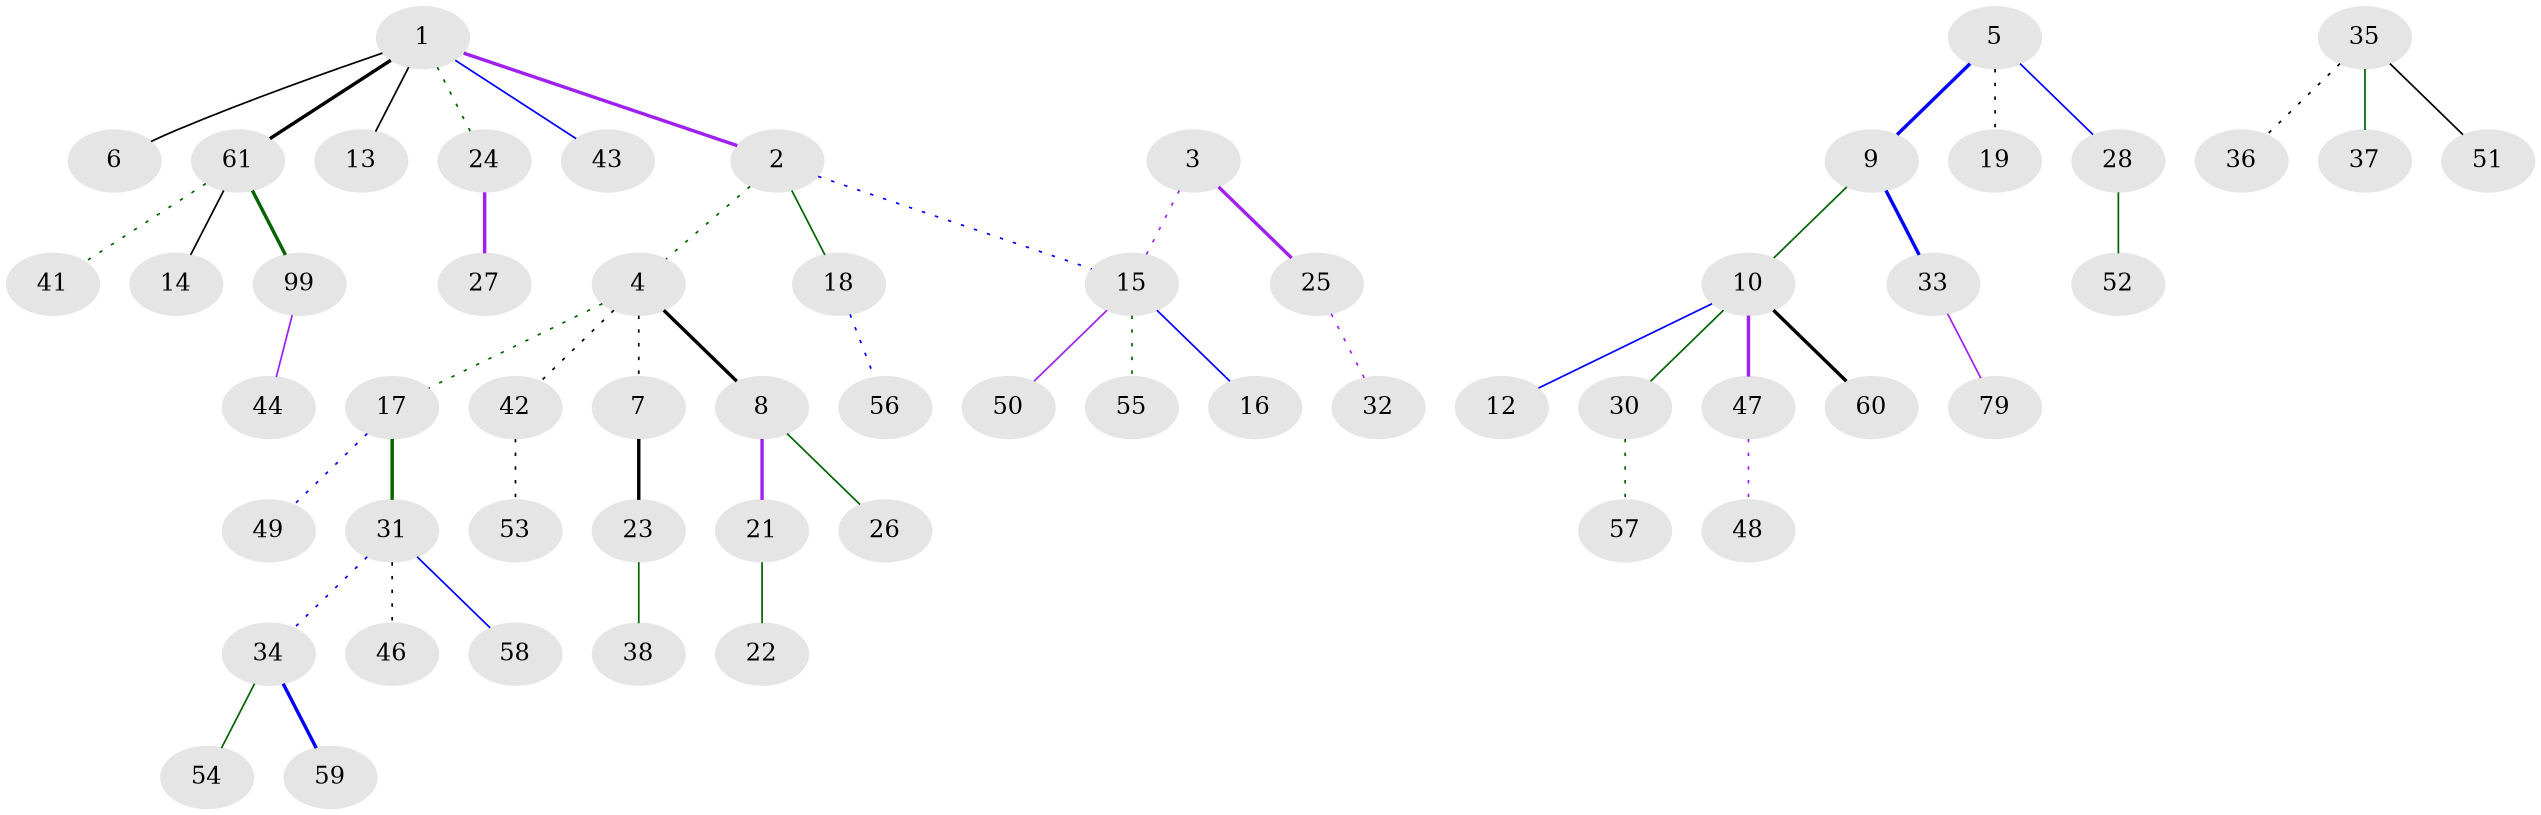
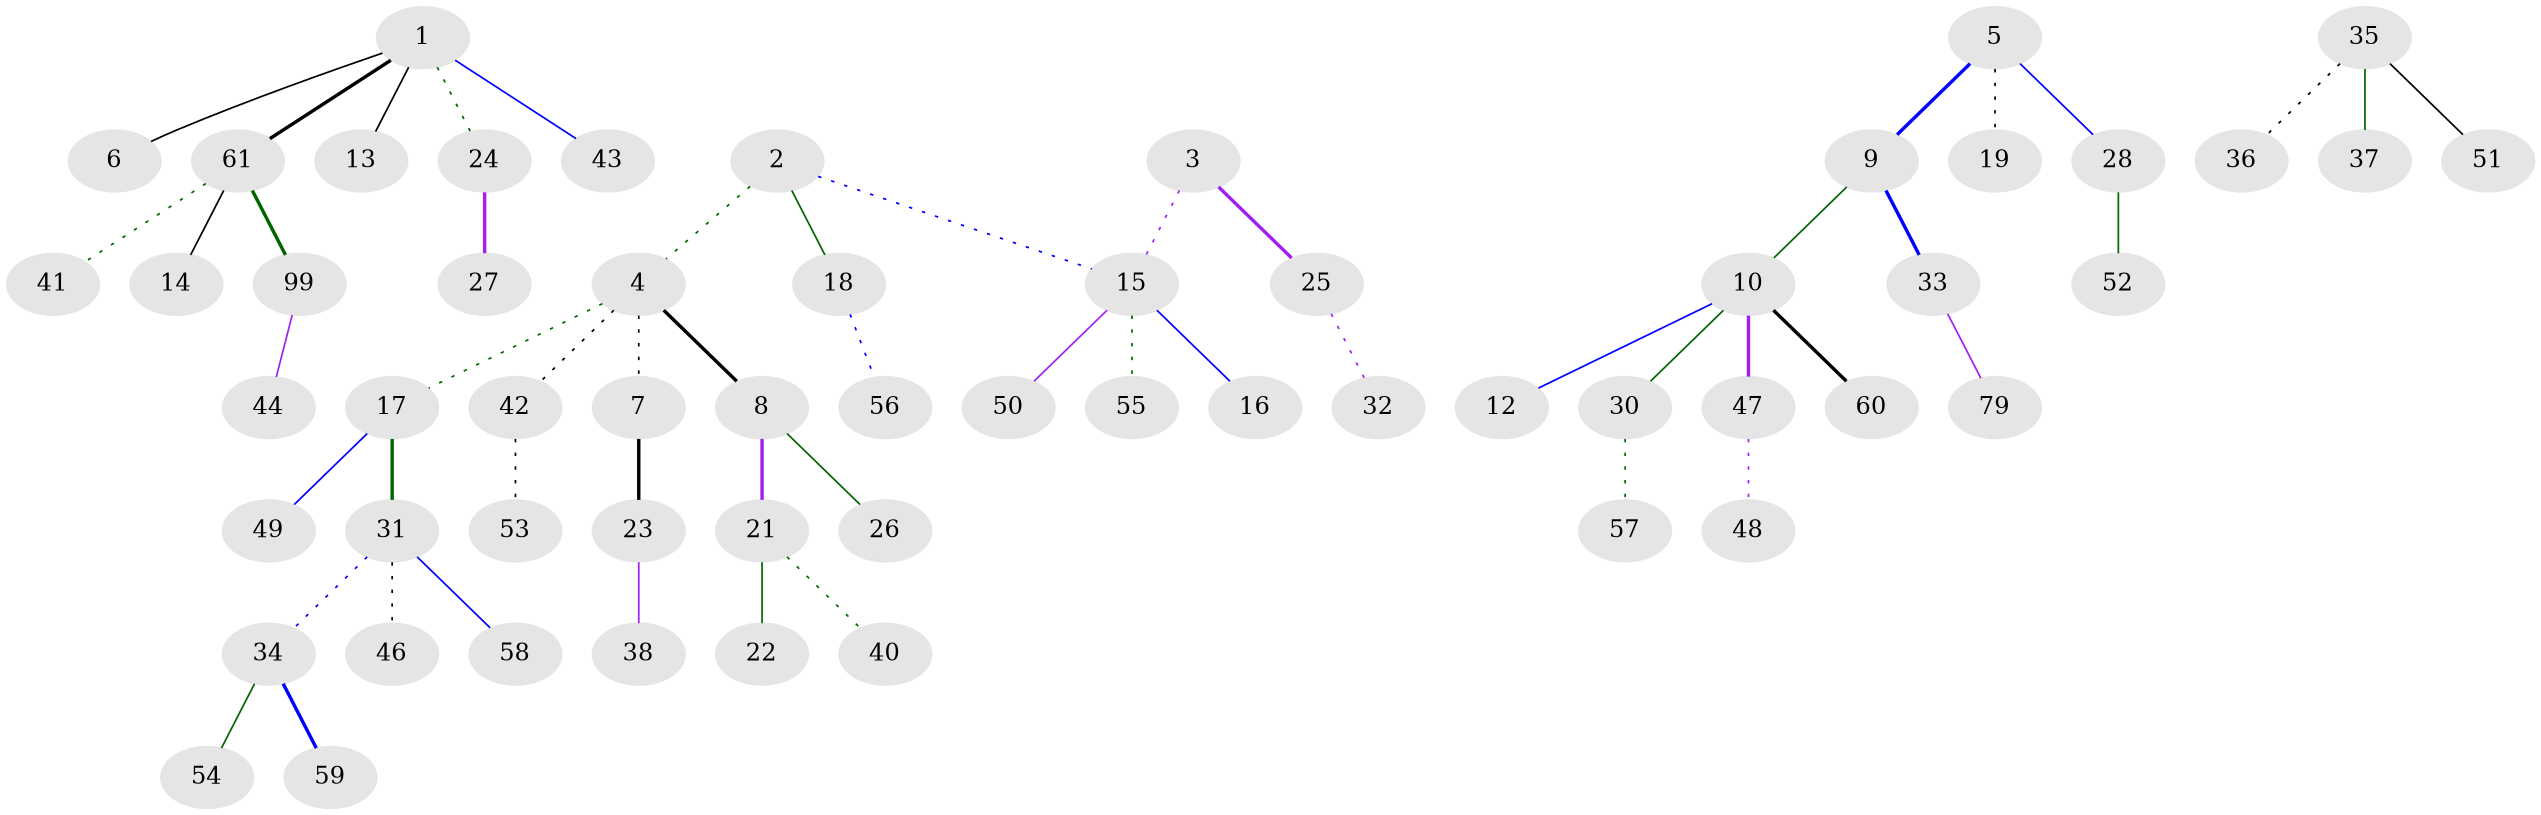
(600, 99) -> none
(331, 469) -> (331, 469)
(639, 593) -> (639, 593)
none -> (885, 654)
